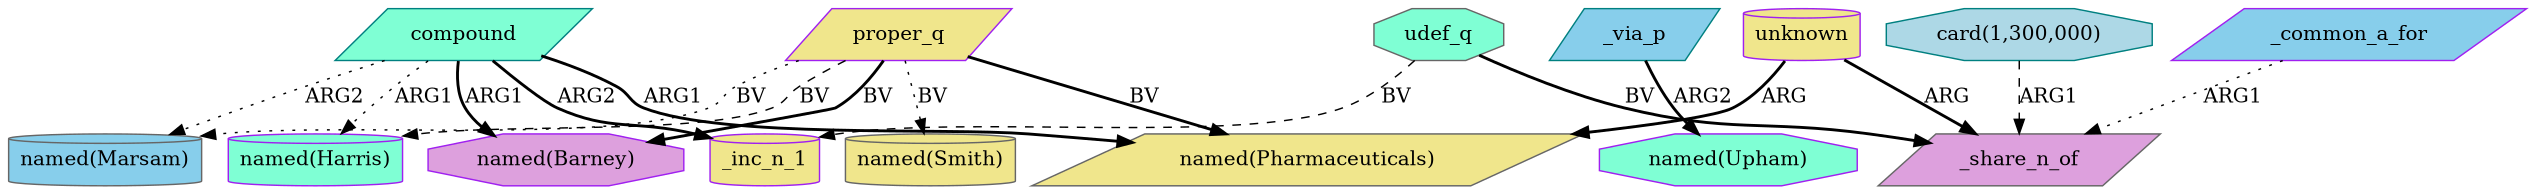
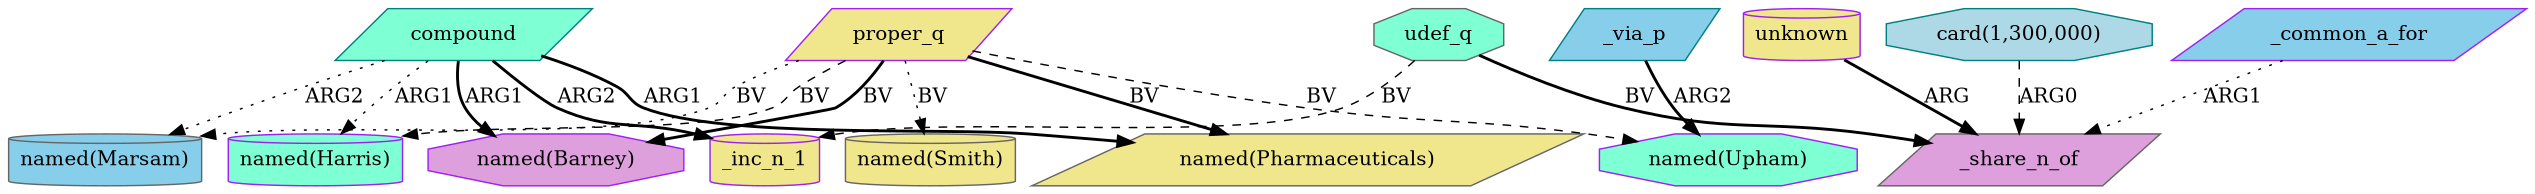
(2049, 97) -> (2049, 97)
none -> (1296, 107)
(1717, 113) -> none
